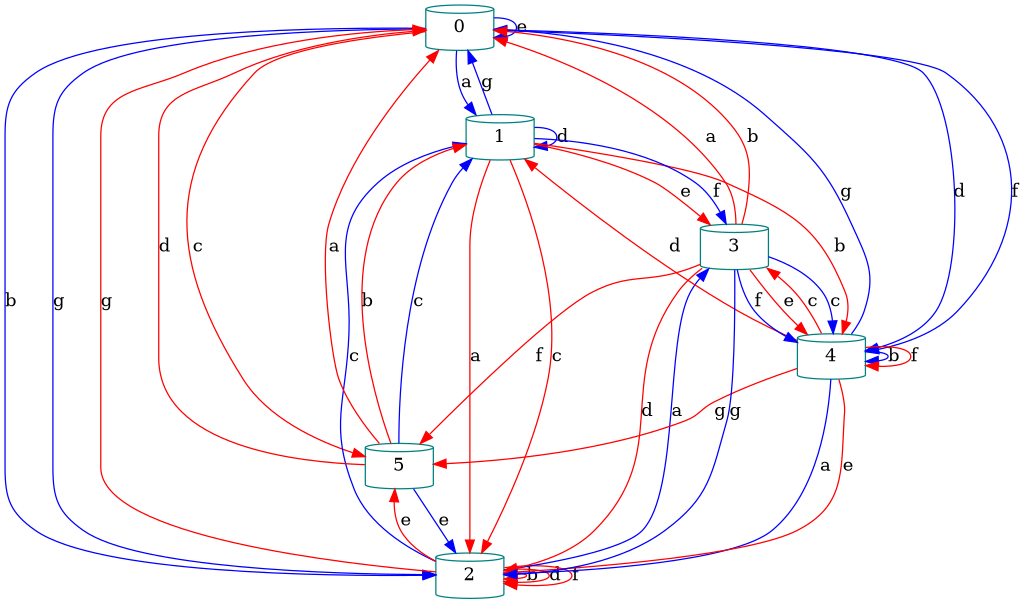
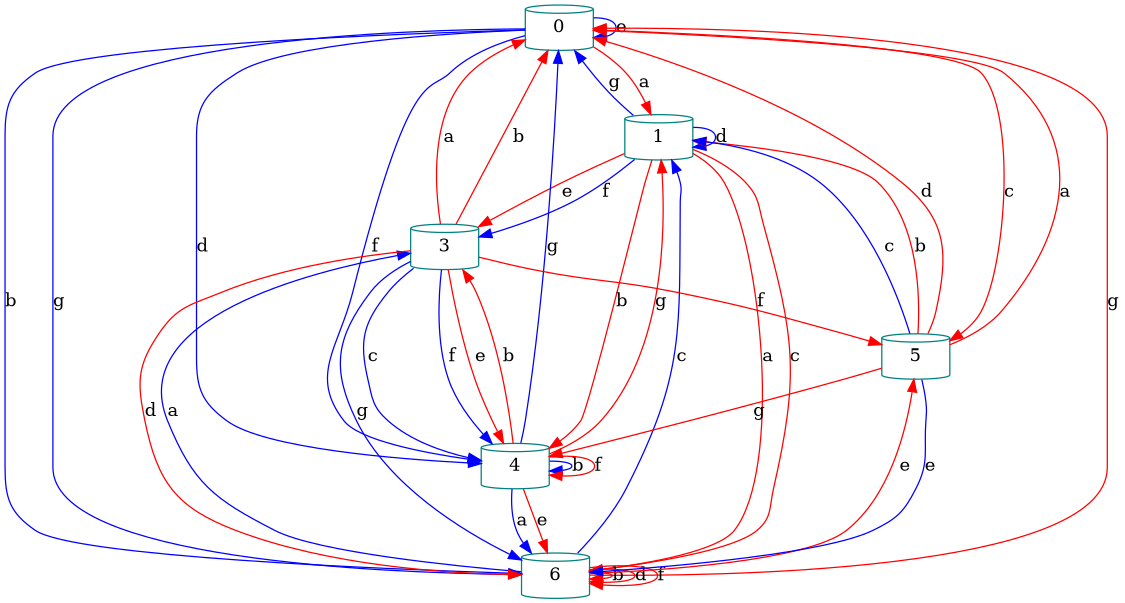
(458, 79) -> (624, 71)
(675, 247) -> (661, 302)
(813, 302) -> (509, 357)
(628, 438) -> (722, 412)
(470, 576) -> (556, 576)
